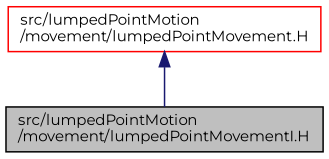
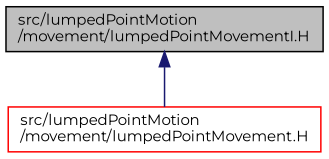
(165, 87) -> (165, 87)
